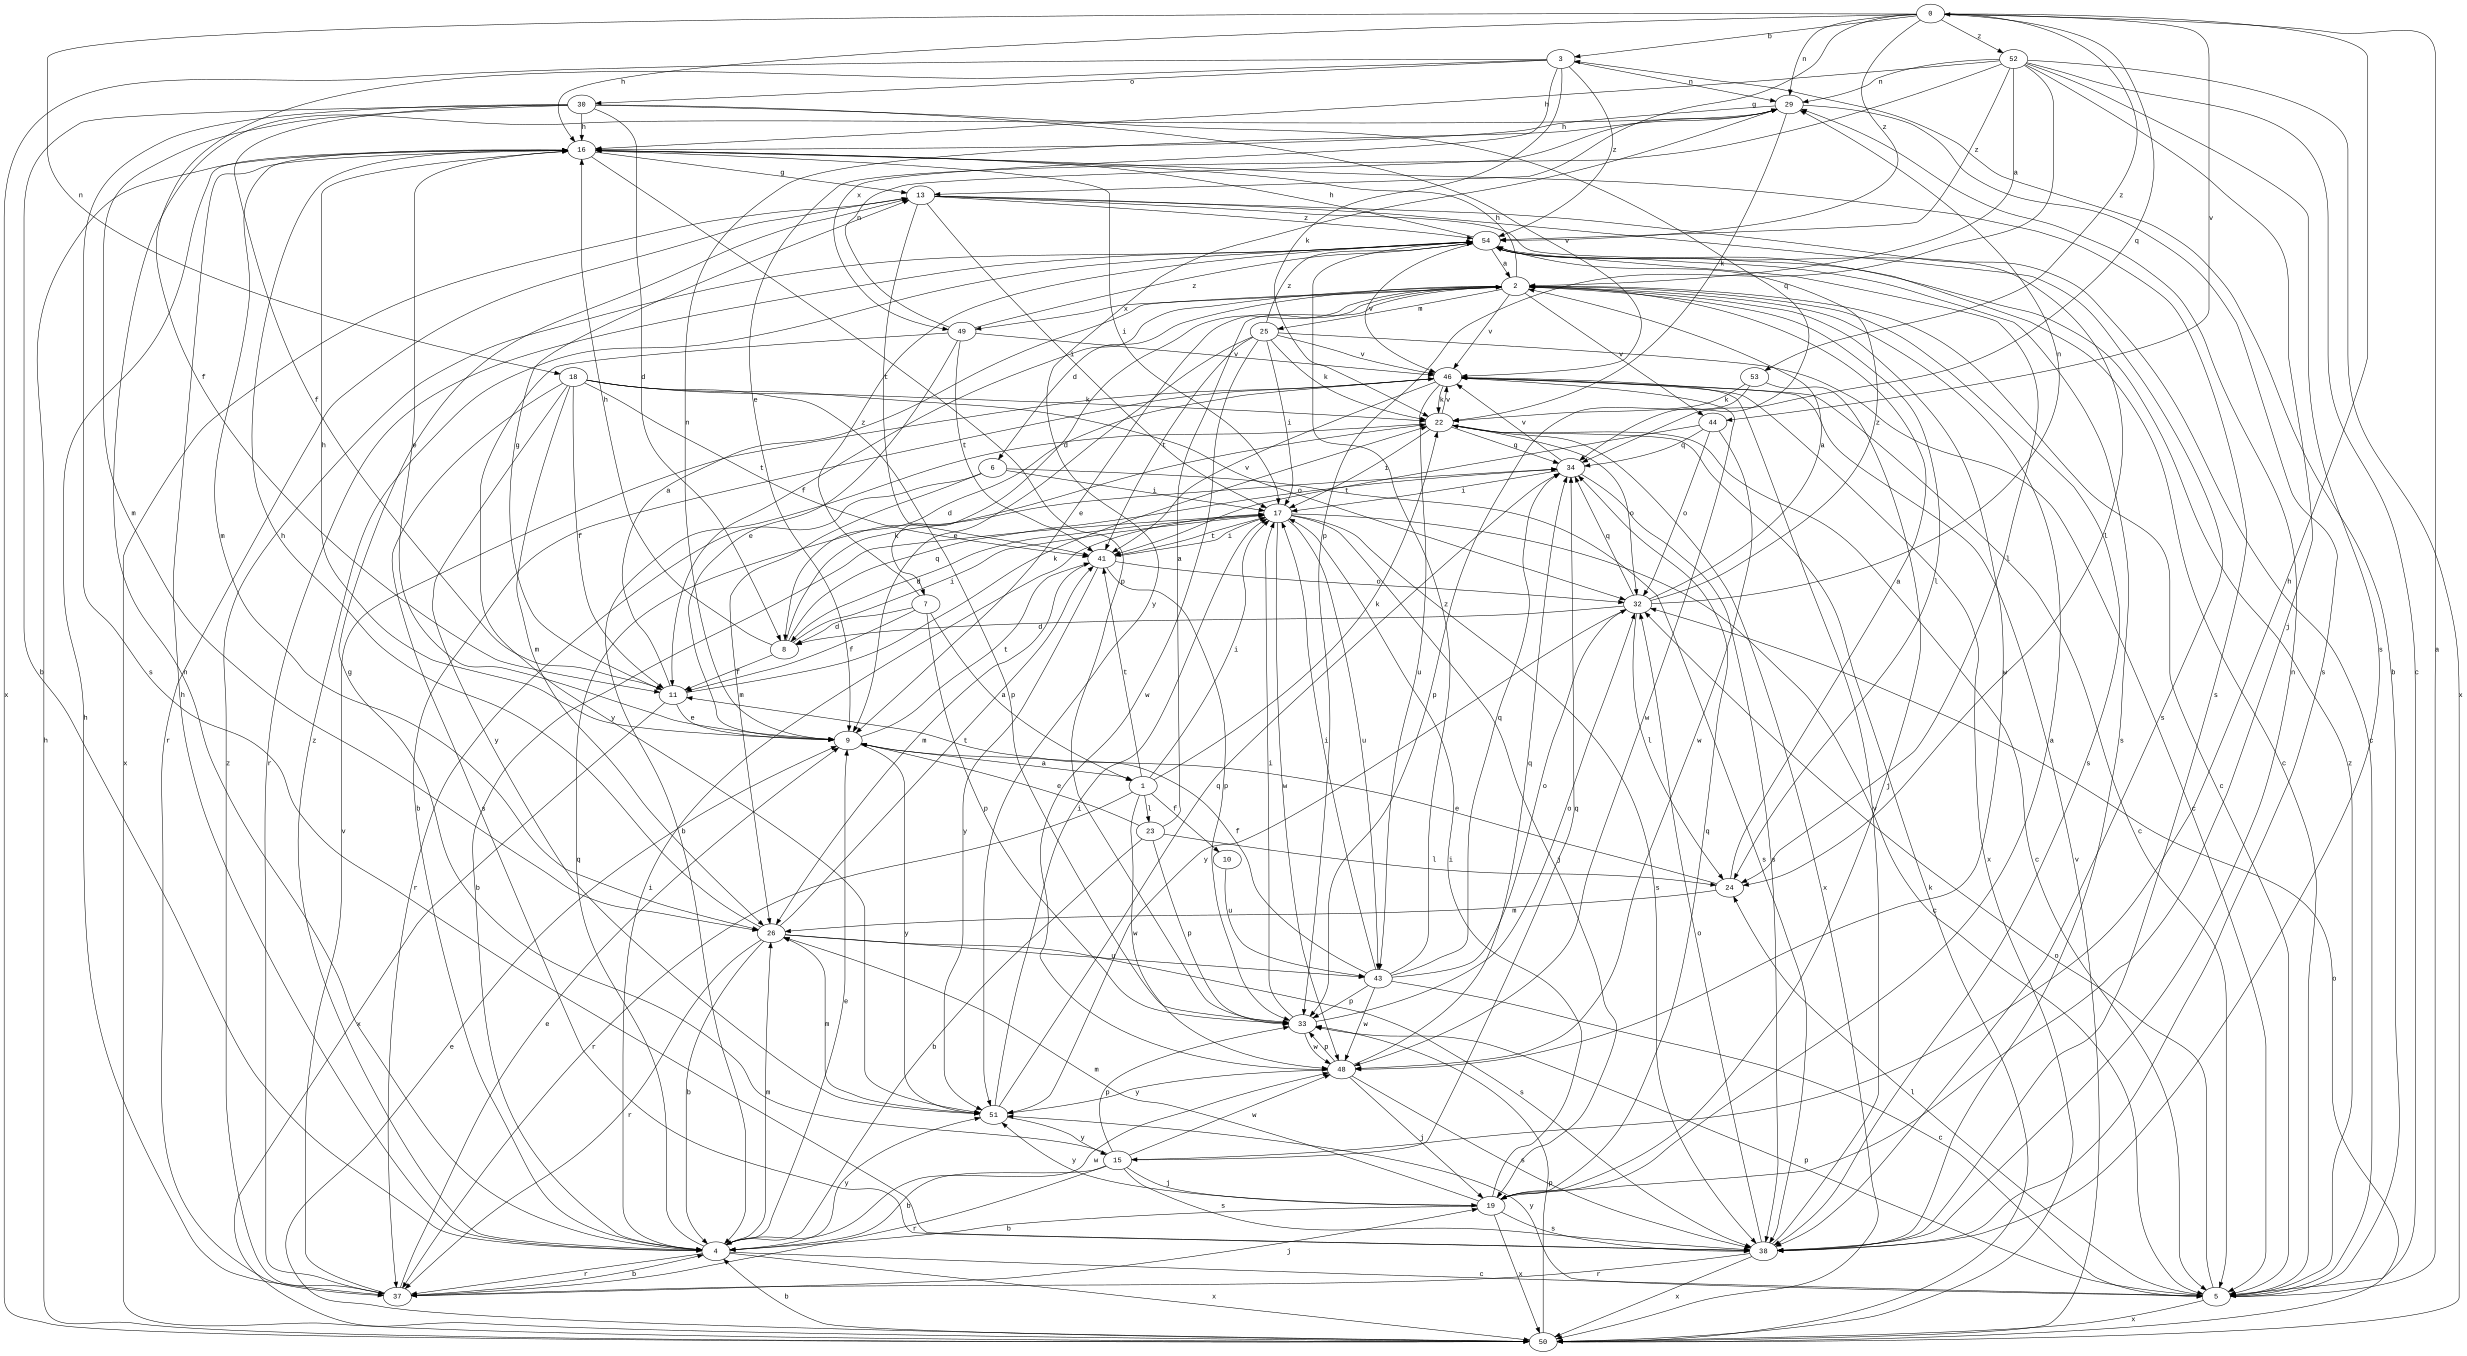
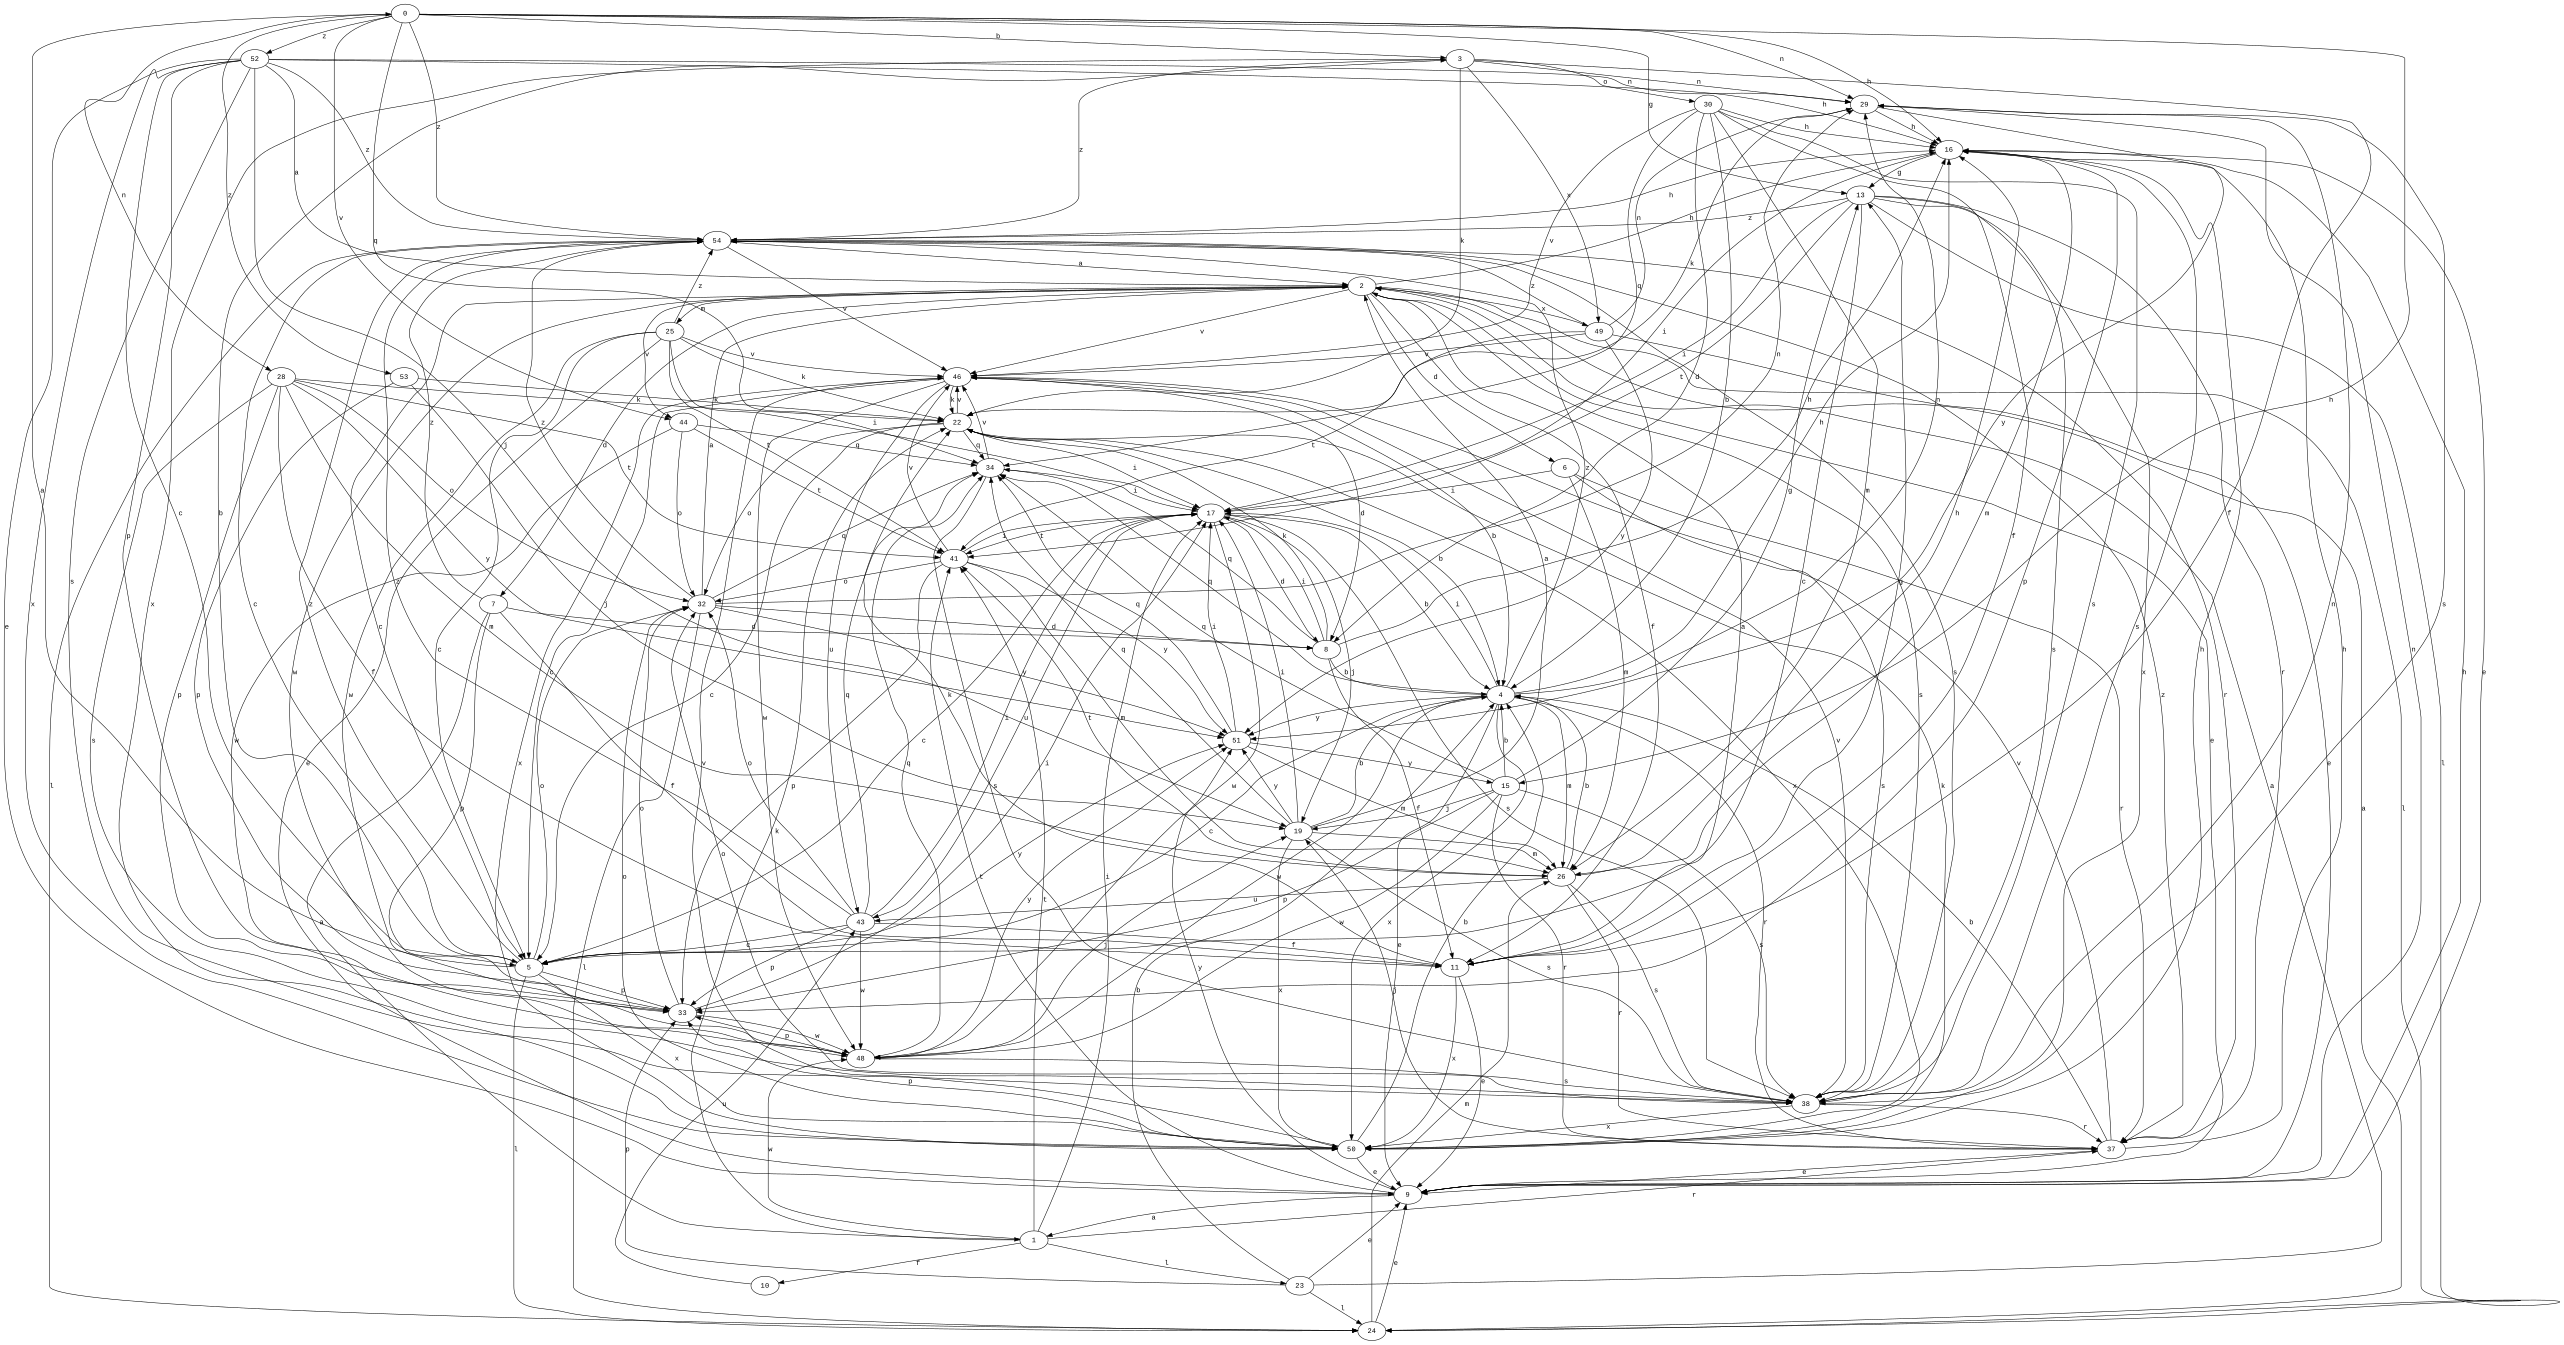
(573, 377) -> (281, 377)
(1250, 457) -> (907, 470)
none -> (1401, 689)
(123, 1185) -> (2100, 855)
